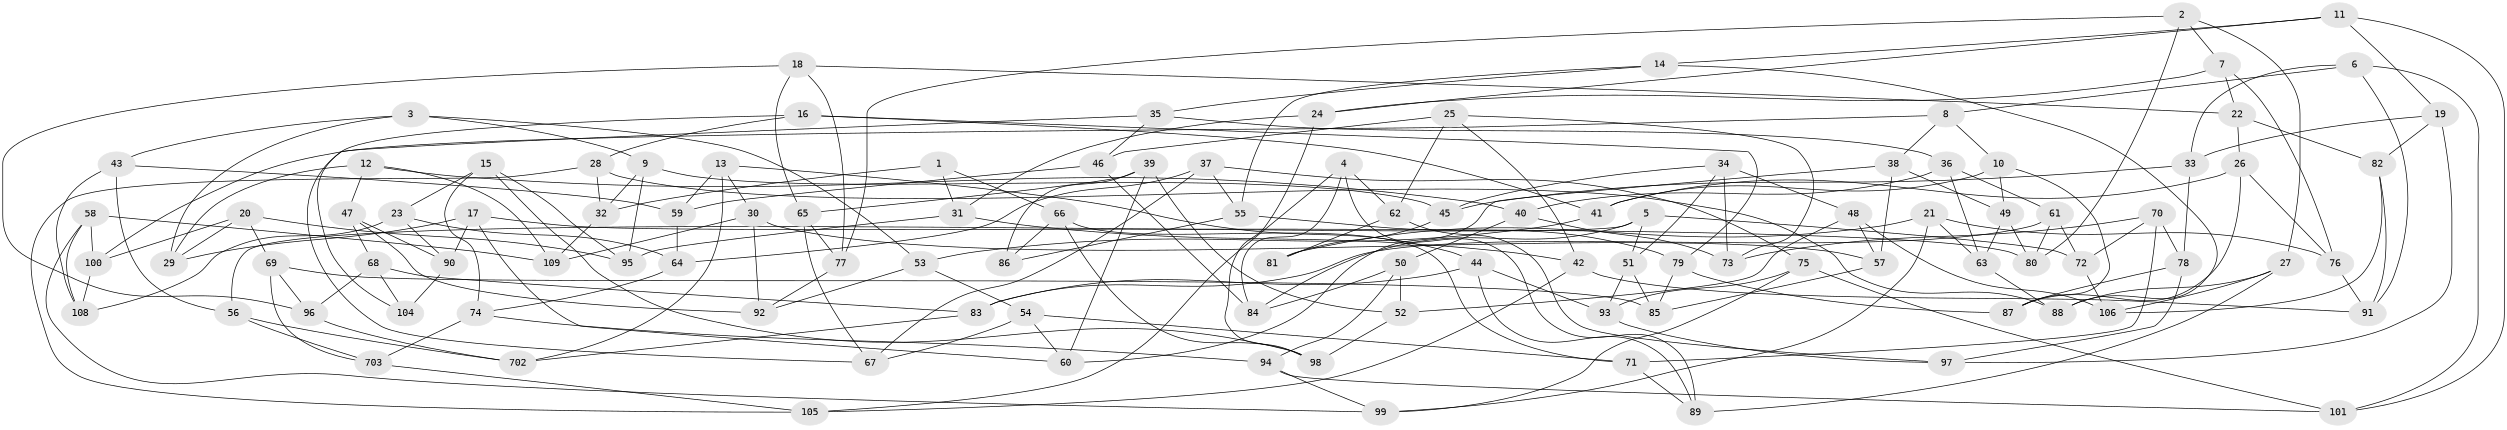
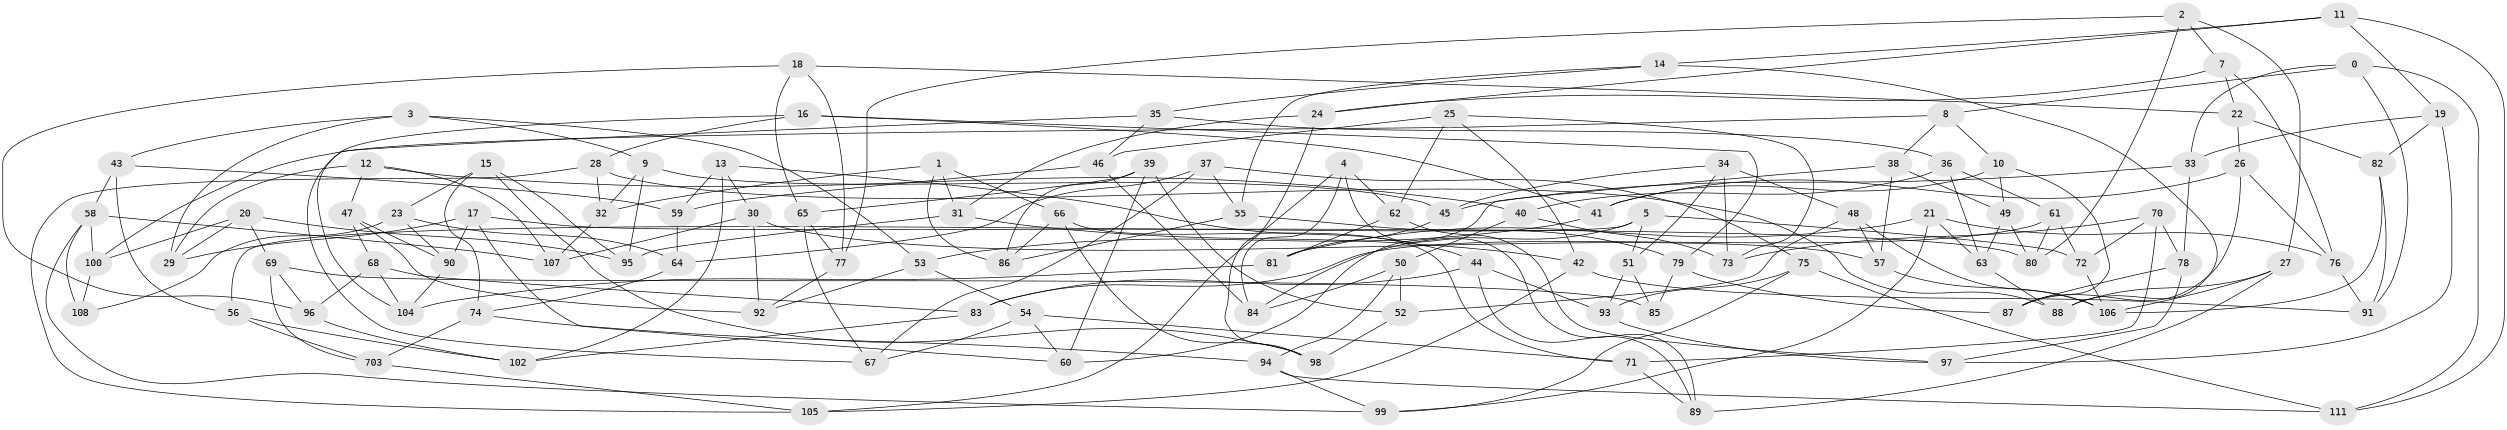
(2355, 65) -> (2355, 65)
none -> (930, 222)
(57, 228) -> (105, 186)
(552, 264) -> (552, 264)
none -> (1045, 275)
(1777, 287) -> (1974, 287)
(518, 363) -> (518, 363)
(2338, 413) -> (2338, 413)
